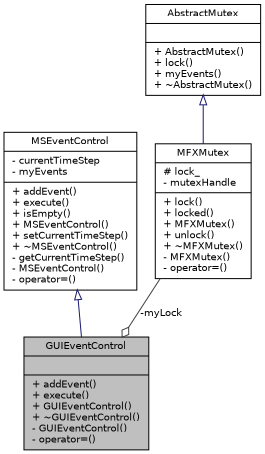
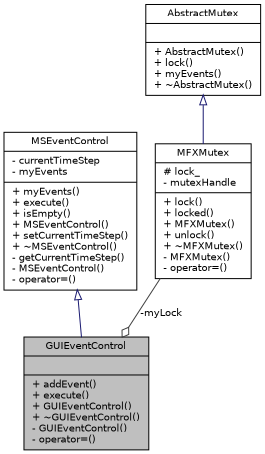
(44, 192) -> (46, 192)
